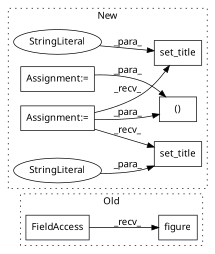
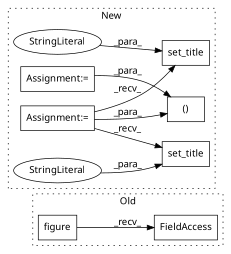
(121, 228) -> (112, 228)
